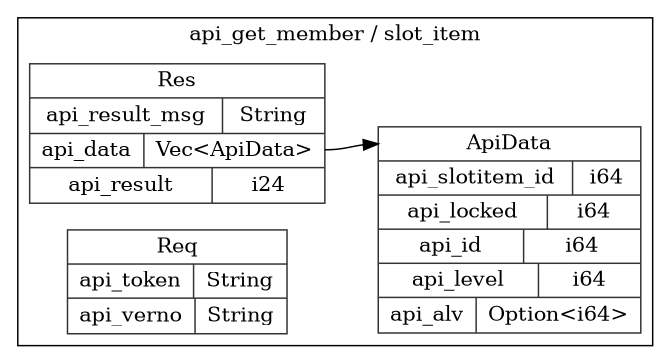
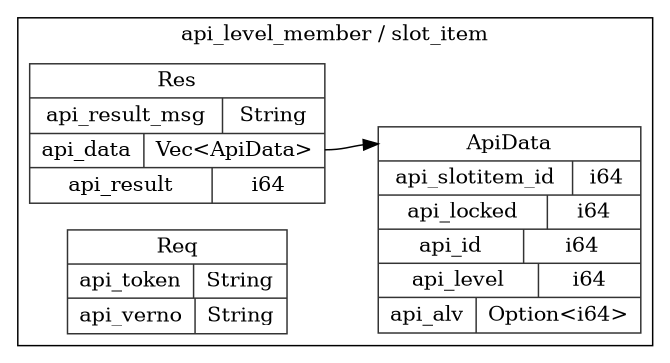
(335, 35) -> (335, 35)
(268, 185) -> (268, 185)
